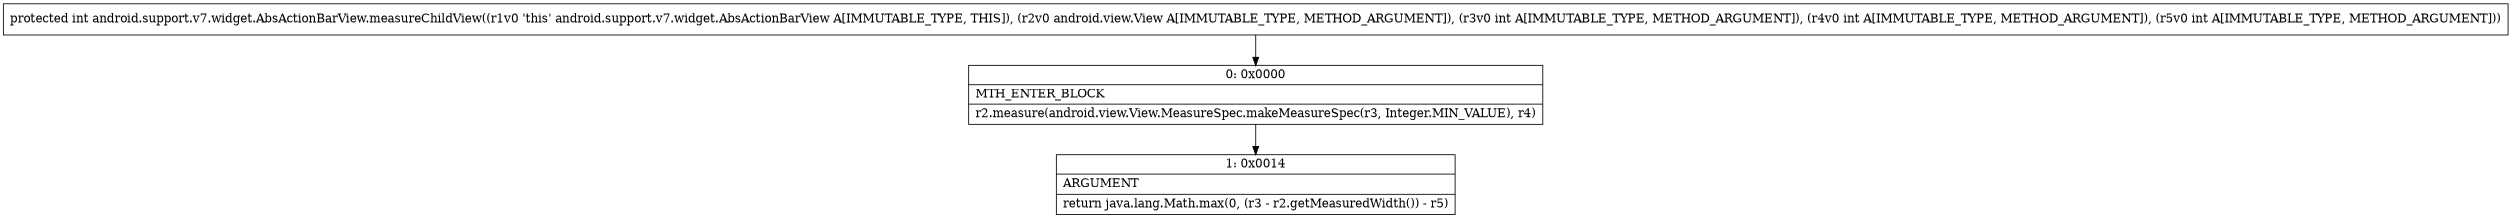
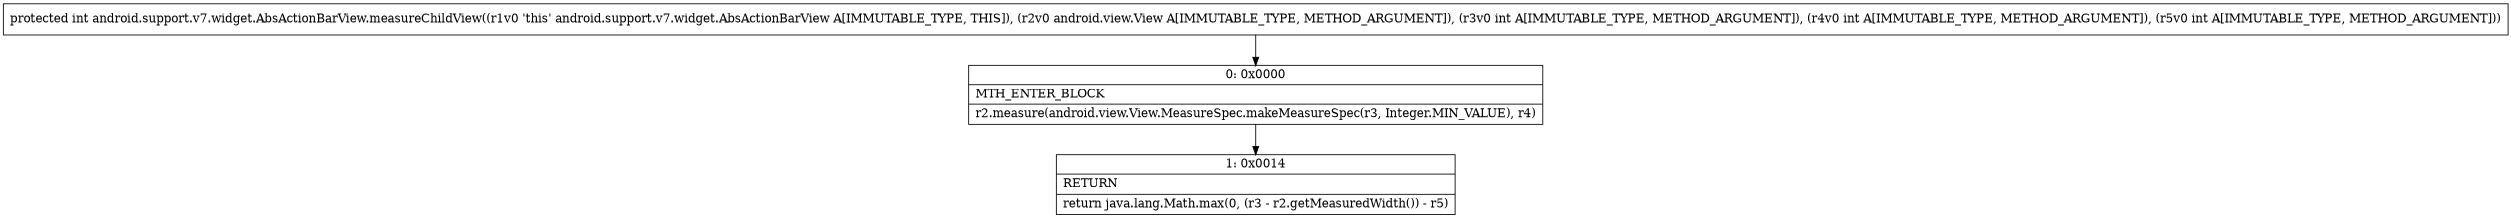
(1101, 184) -> (1090, 184)
